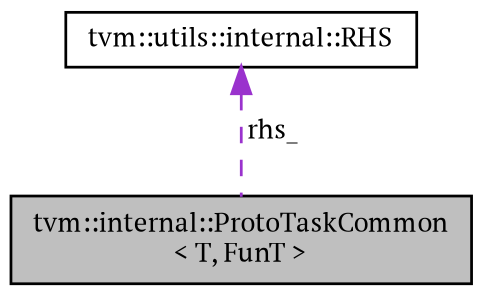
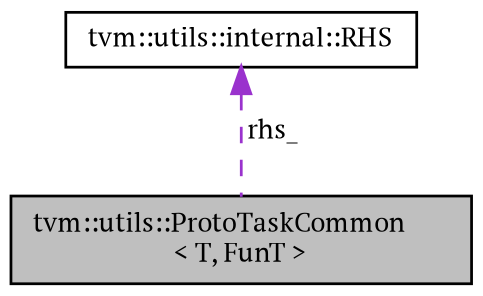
(241, 240) -> (241, 240)
